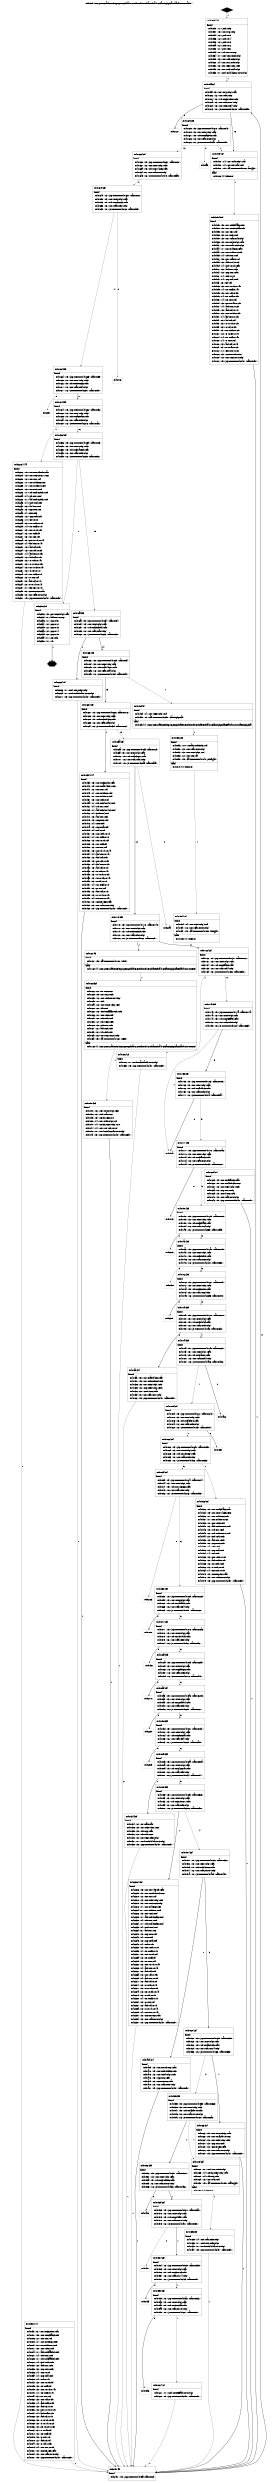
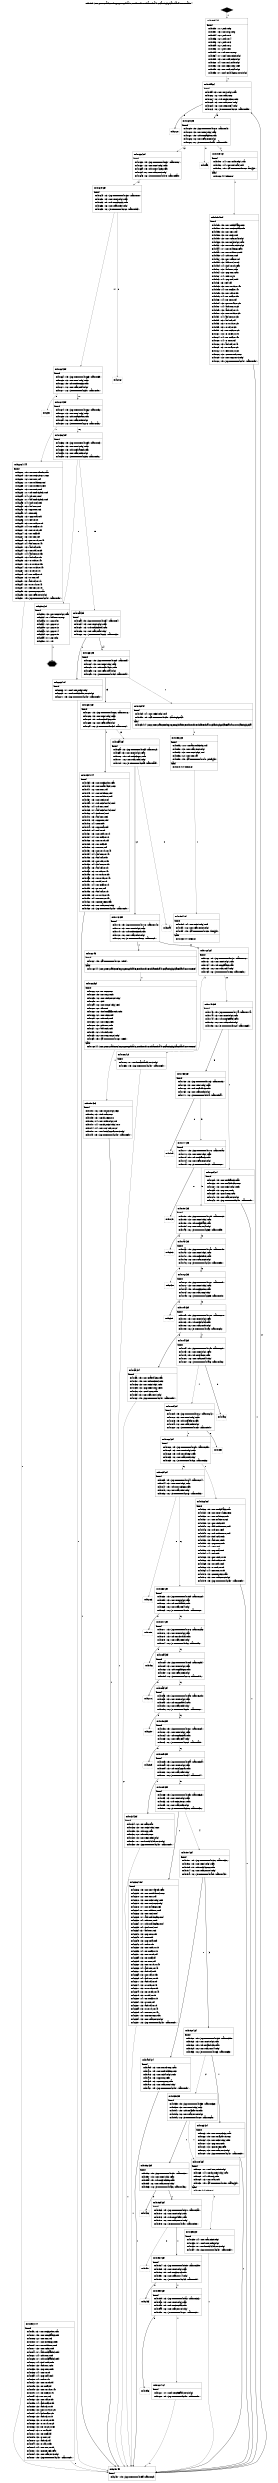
(232, 131) -> (216, 115)
(170, 1079) -> (229, 1099)
